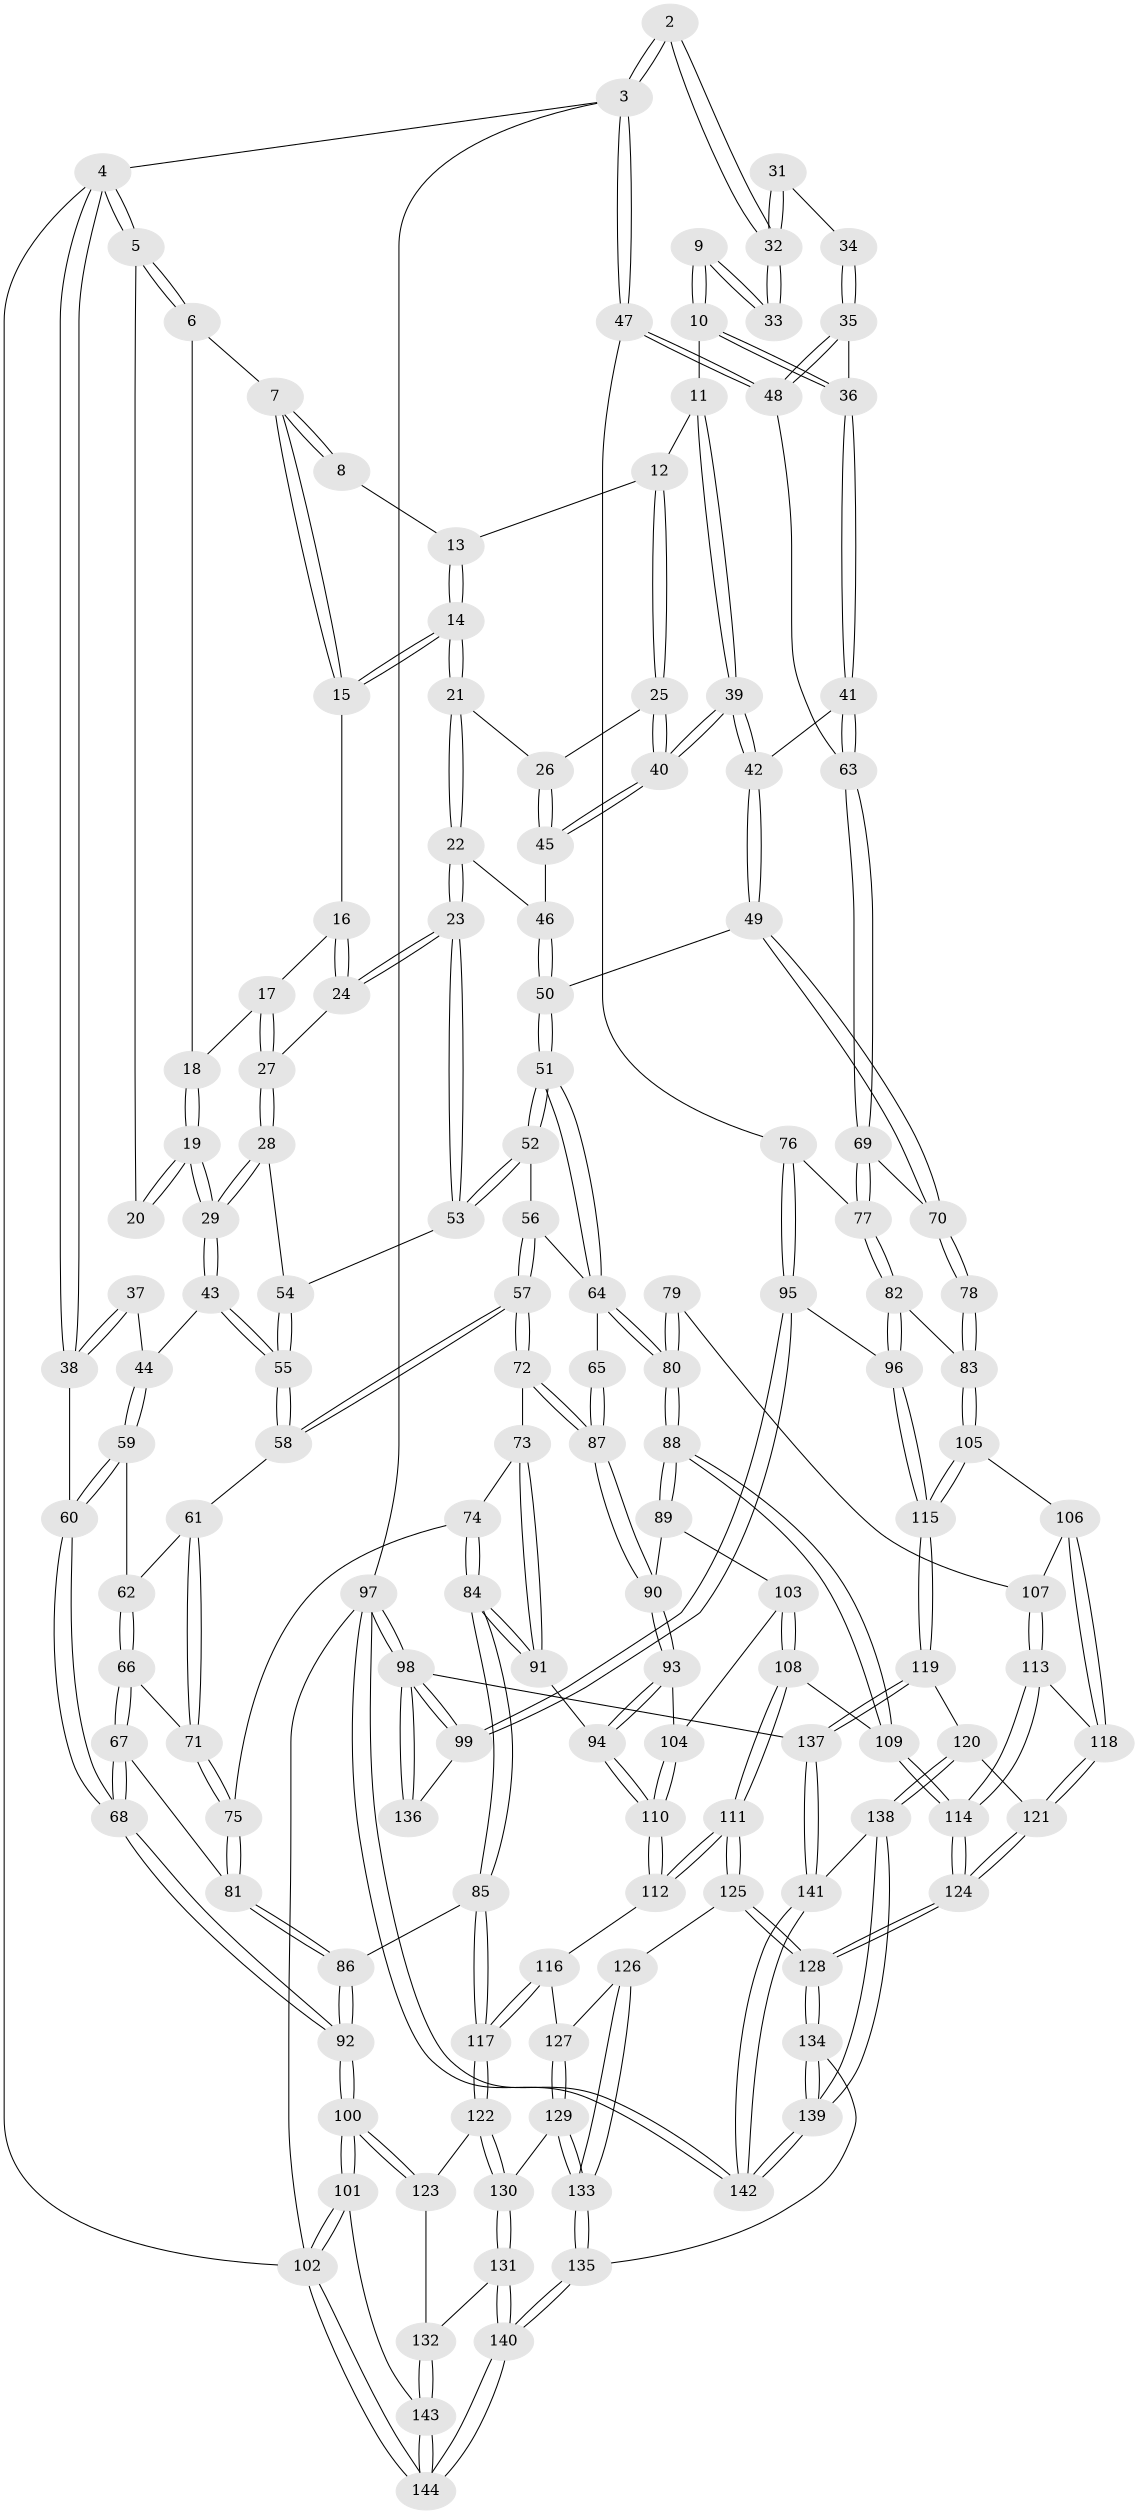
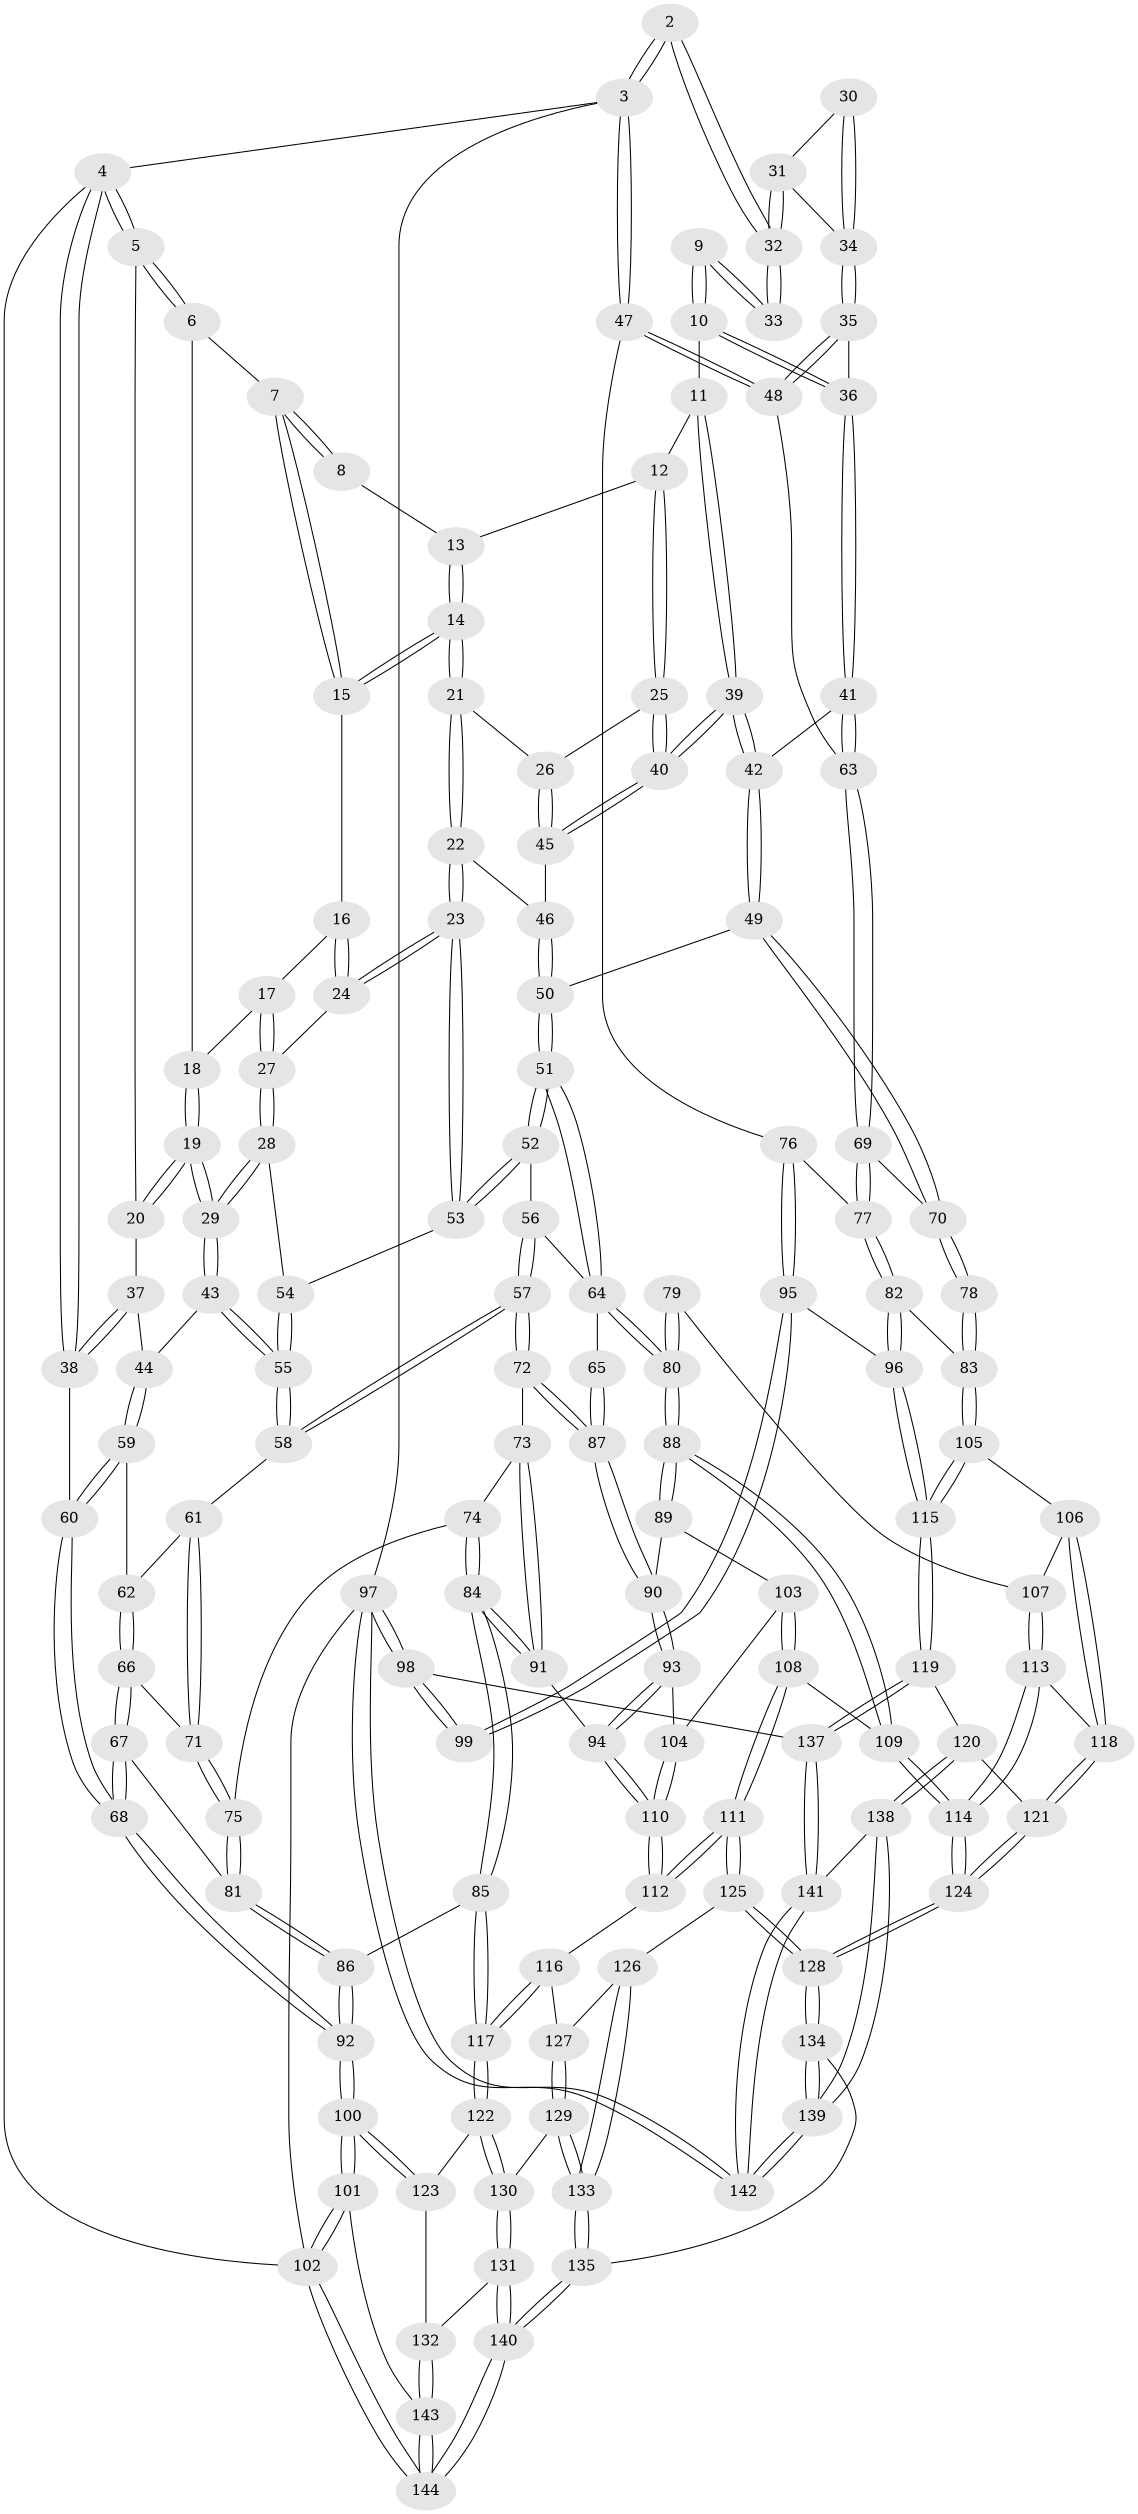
none -> (849, 98)
none -> (136, 1257)
(408, 1818) -> none
